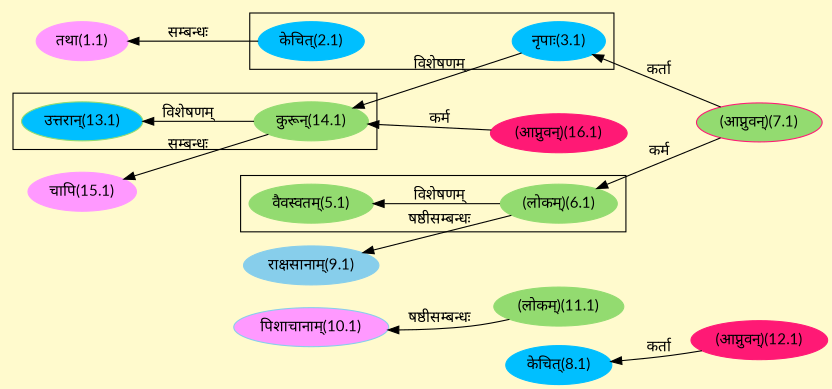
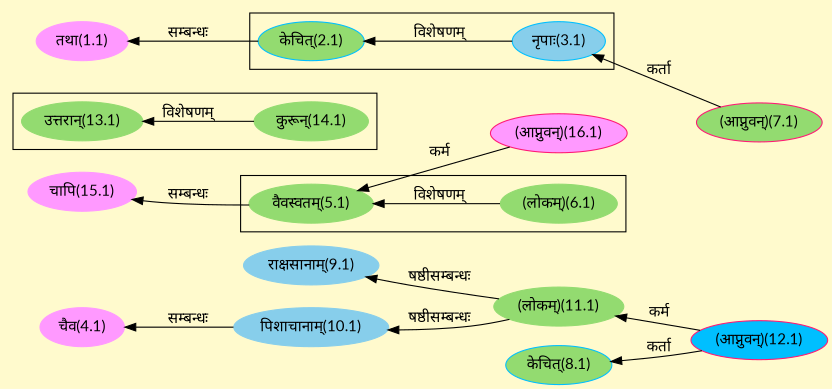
(311, 41) -> (311, 41)
(559, 41) -> (559, 41)
(443, 79) -> (444, 41)
(82, 121) -> (82, 121)
(435, 127) -> (439, 167)
(559, 133) -> (559, 133)
(198, 156) -> (196, 204)
(664, 161) -> none
(418, 239) -> (438, 290)
none -> (663, 324)
none -> (82, 327)
(311, 327) -> (311, 327)
(759, 340) -> (759, 340)
(559, 365) -> (559, 365)
